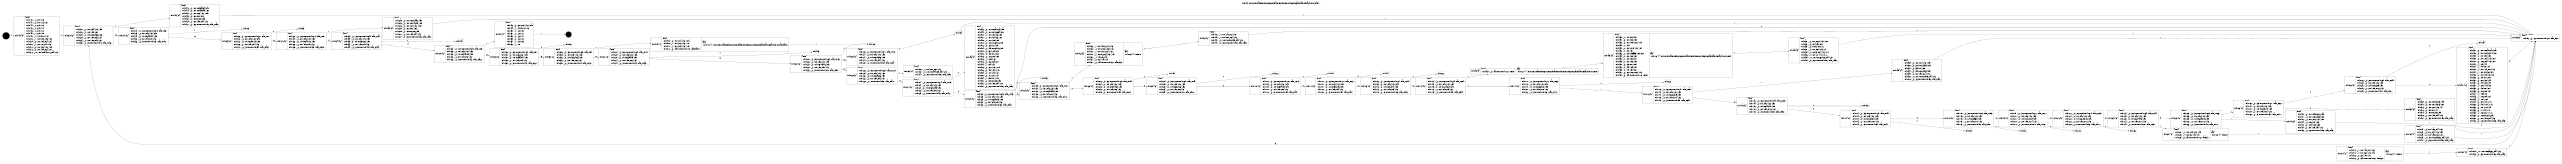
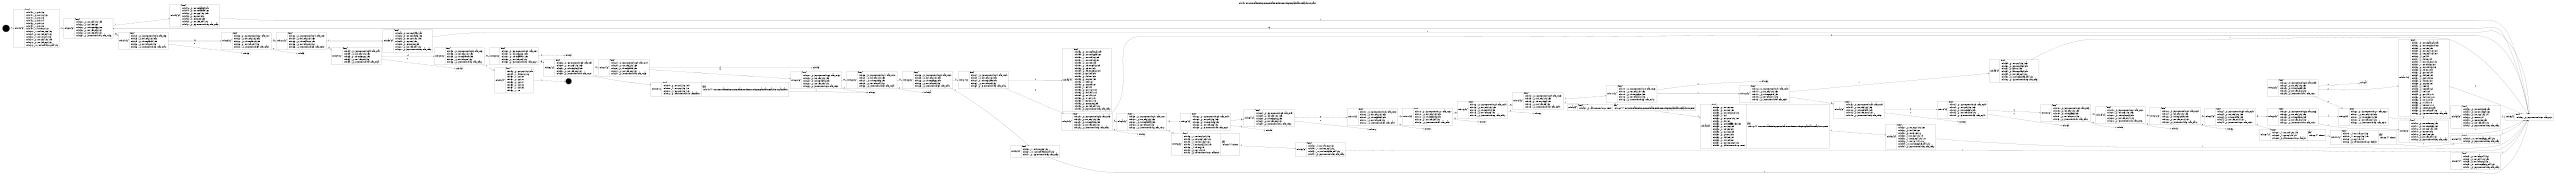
(1744, 23) -> (1803, 172)
(843, 70) -> (899, 80)
(2314, 97) -> (2328, 102)
(2316, 134) -> (2328, 136)
